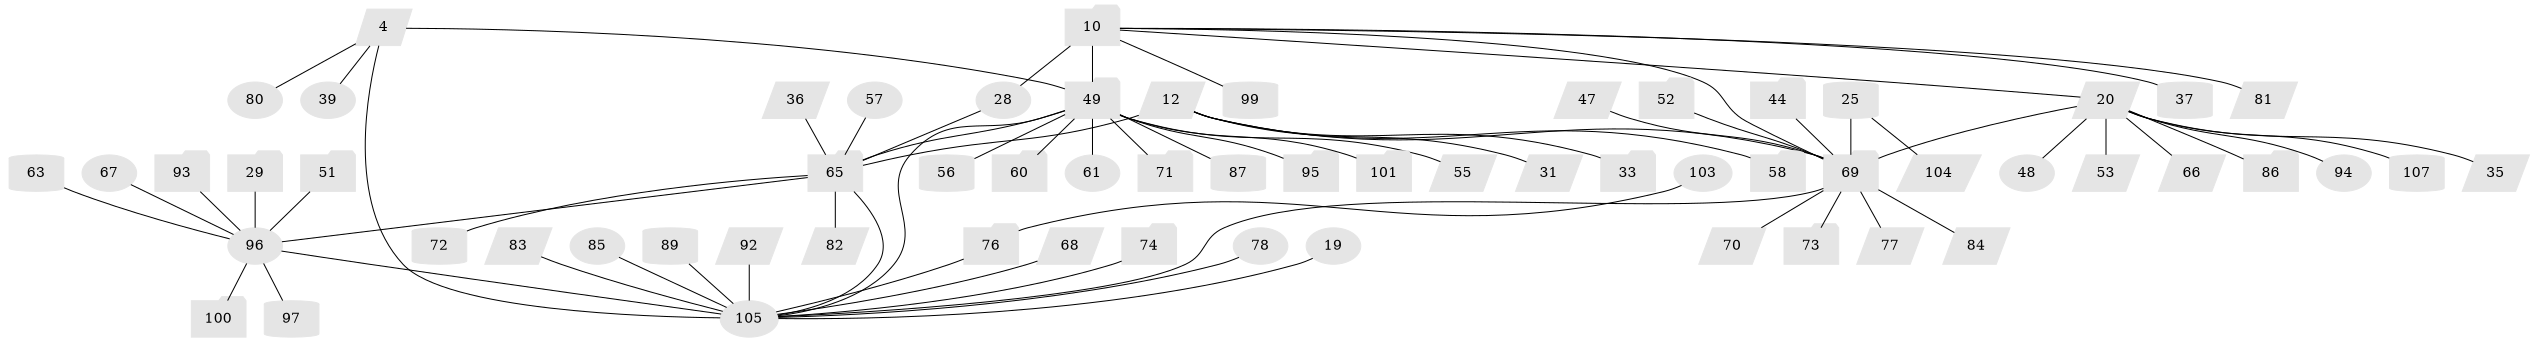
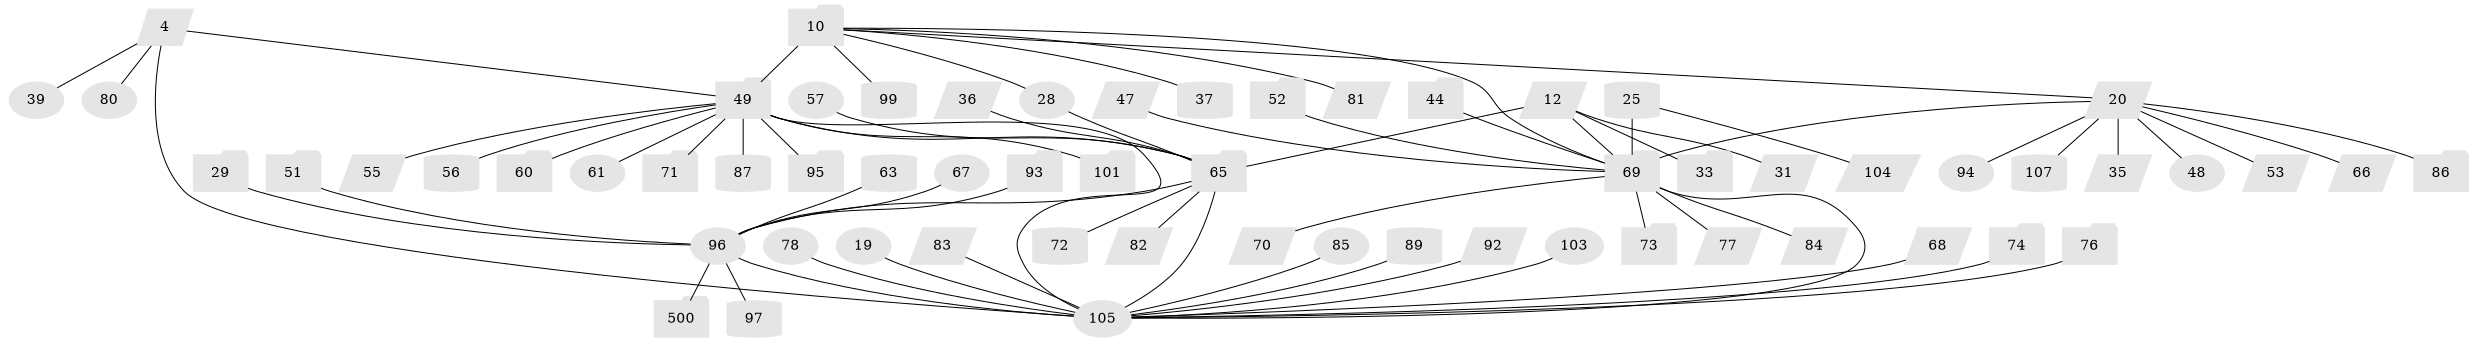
(1778, 173) -> none
(1367, 210) -> (1344, 301)
(219, 319) -> (681, 319)
